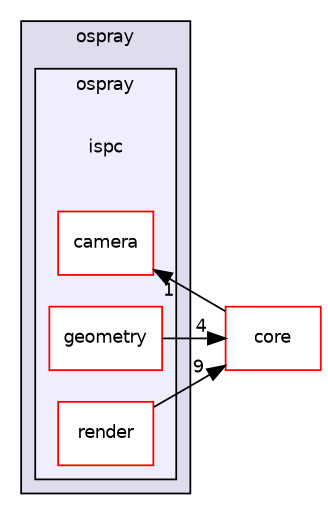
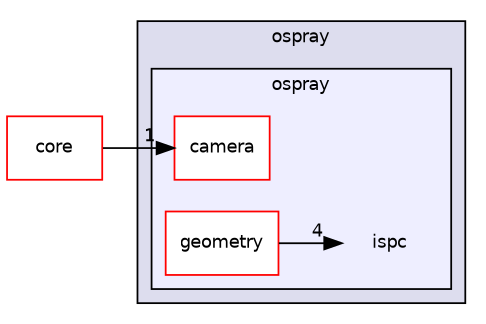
(185, 338) -> (302, 243)
(106, 434) -> none
